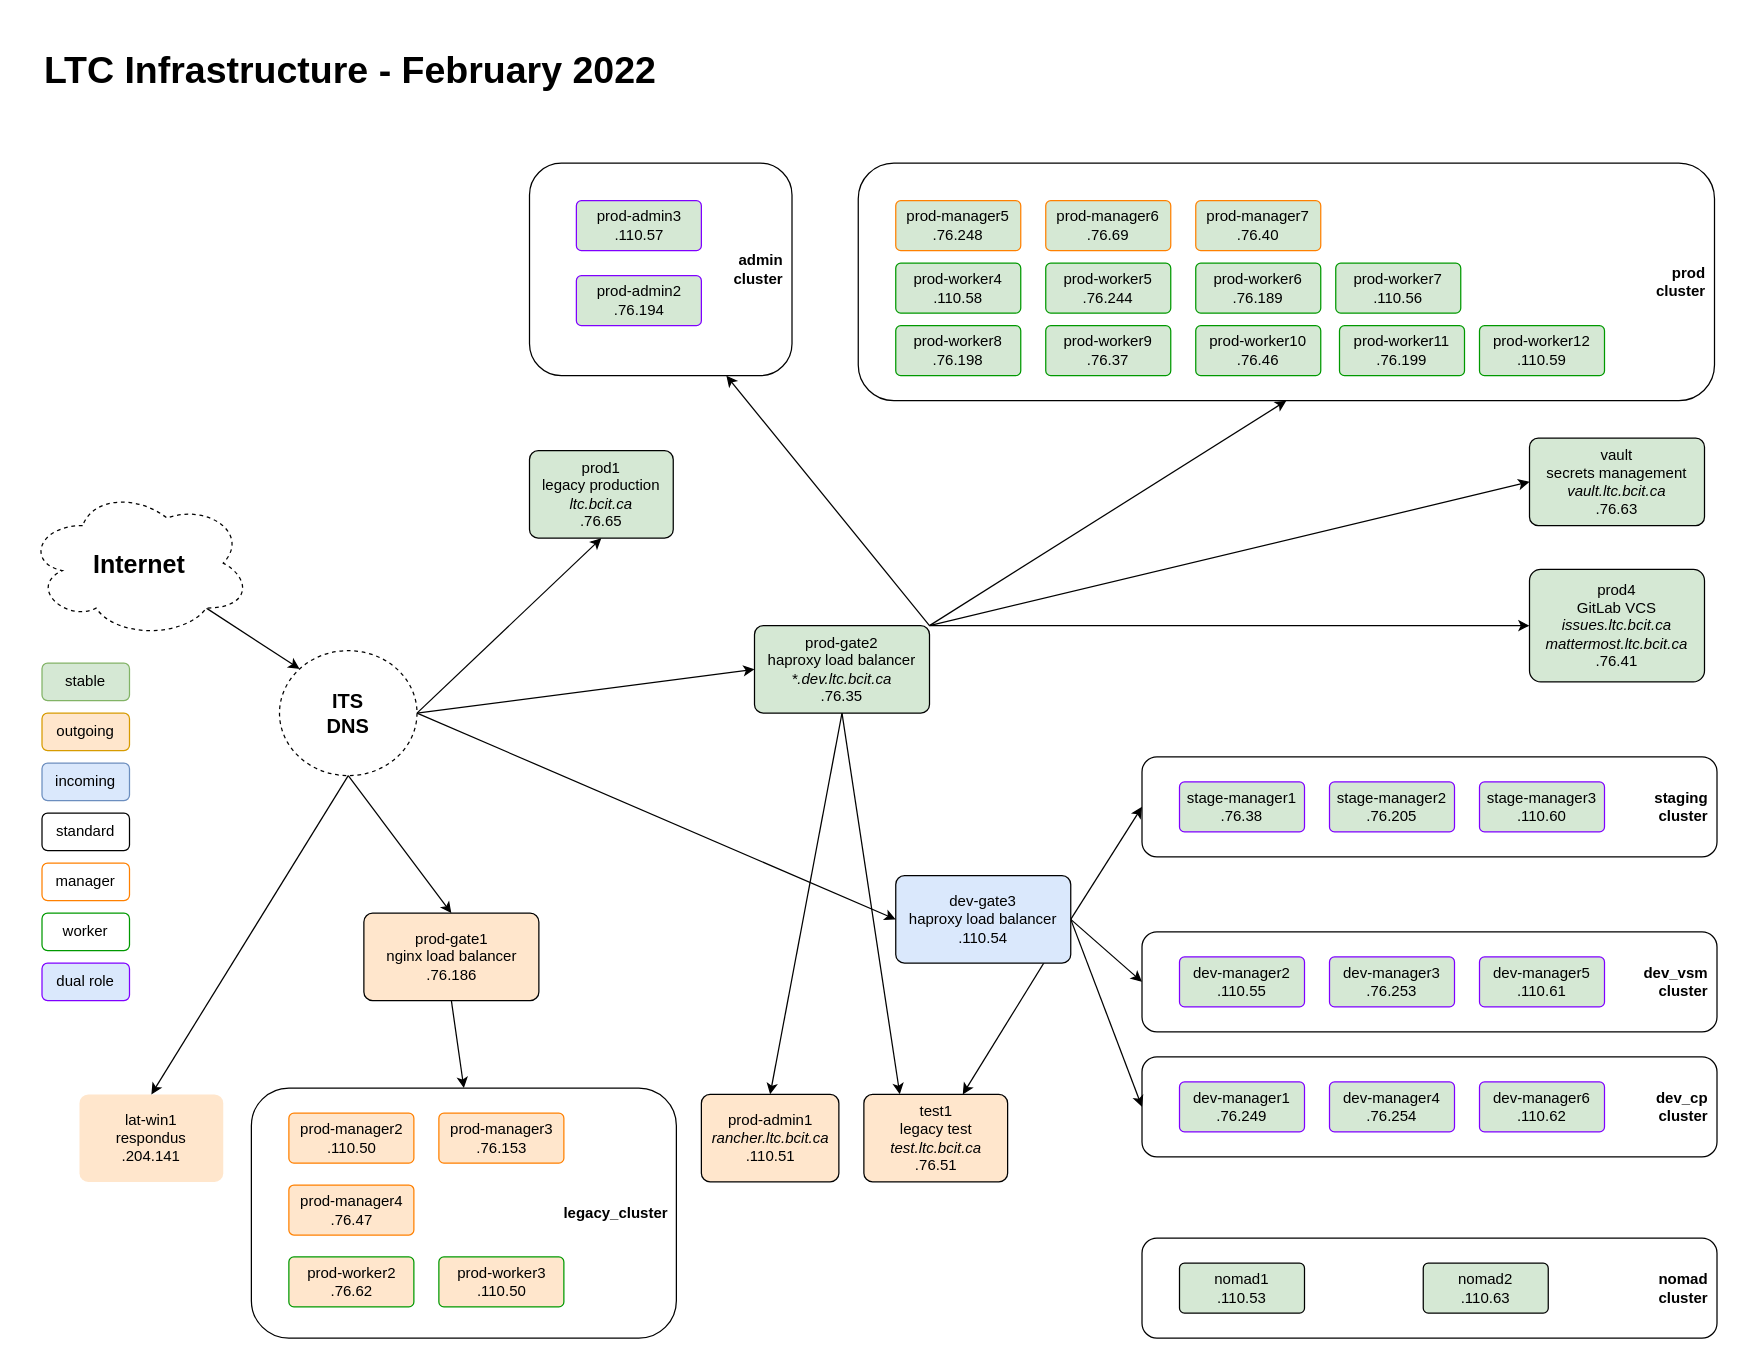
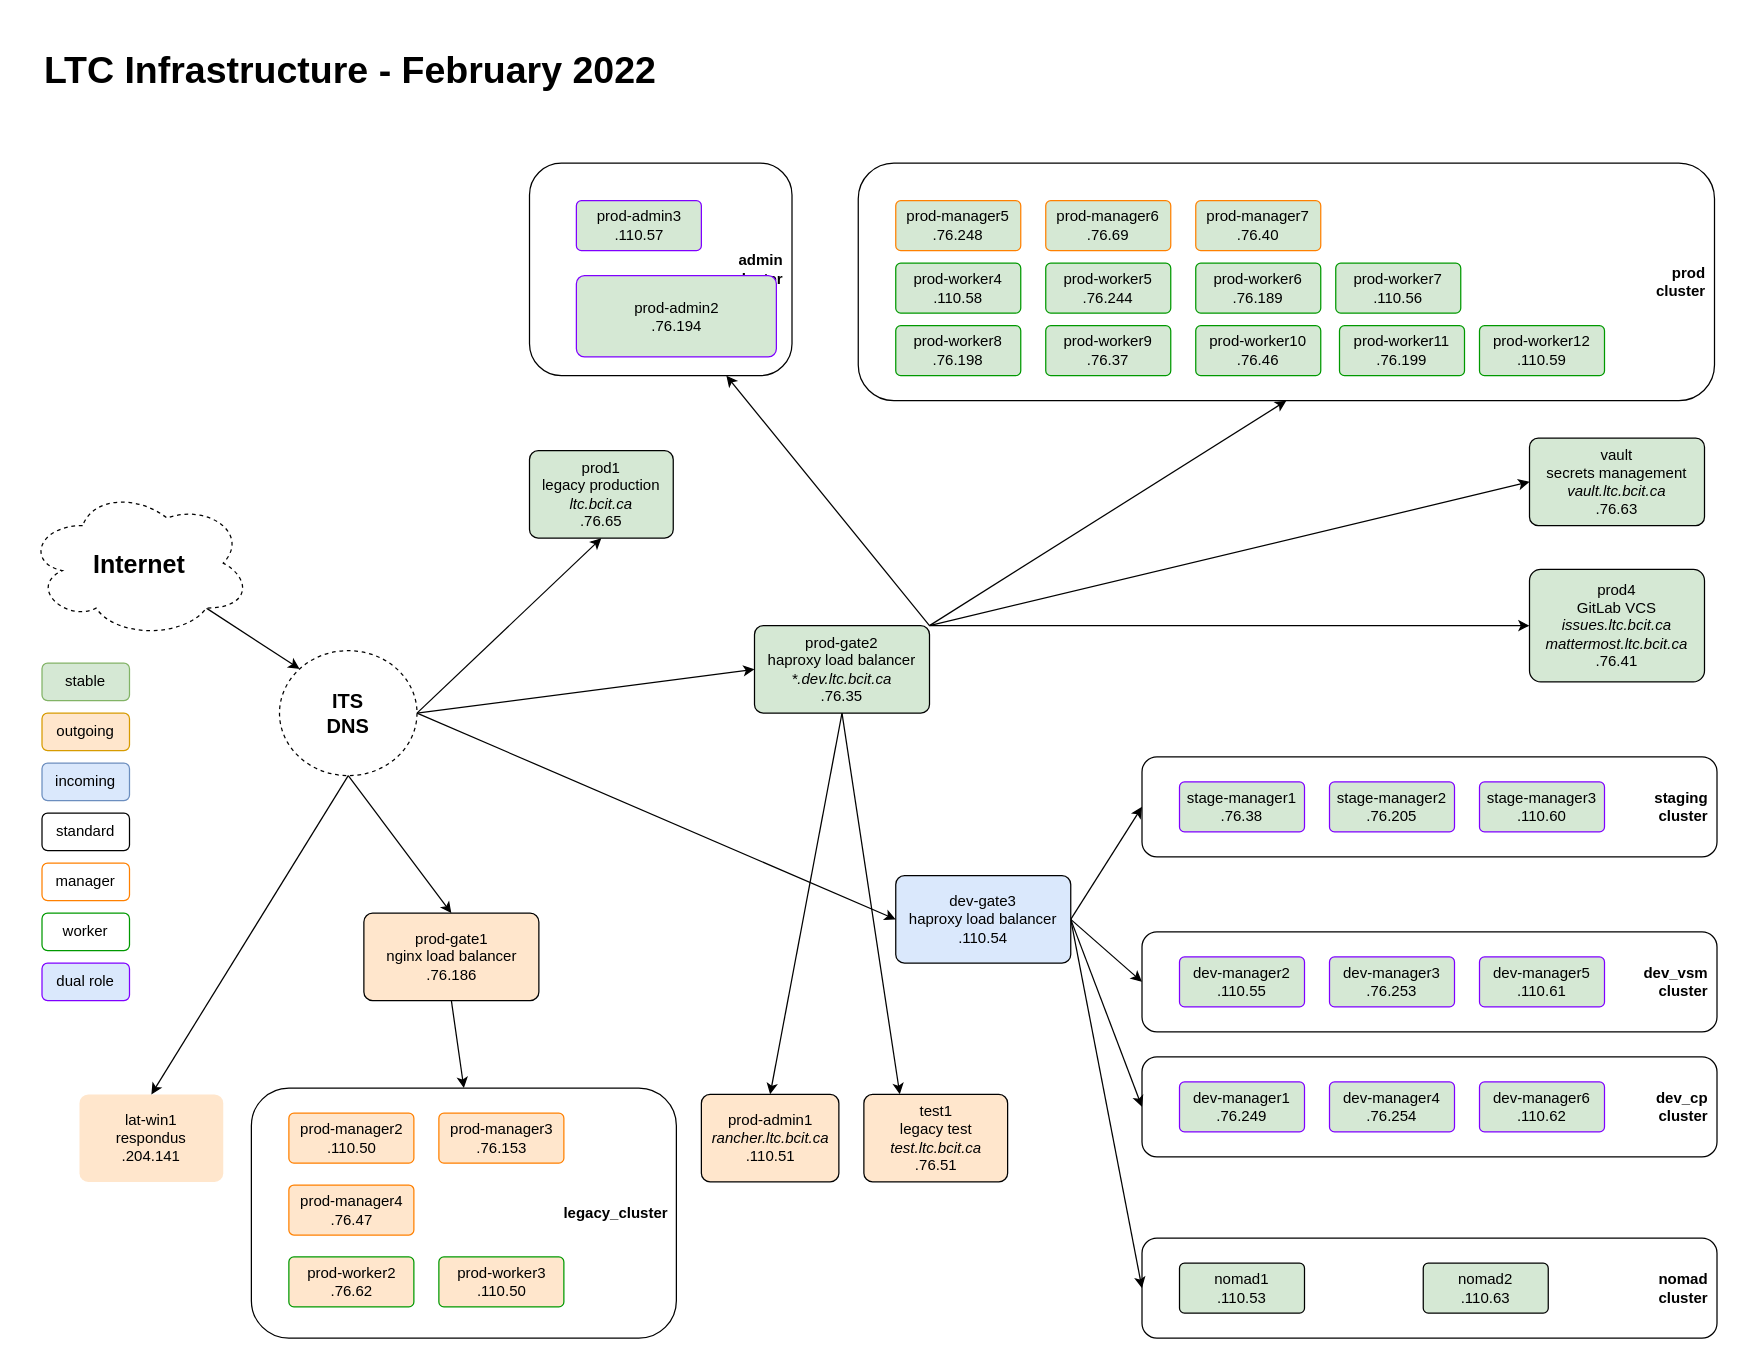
(639, 301) -> (676, 316)
(1006, 1024) -> (1107, 1106)
